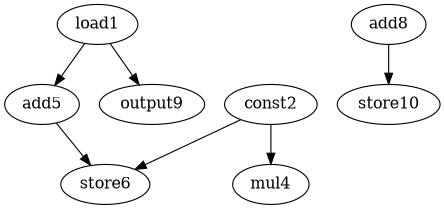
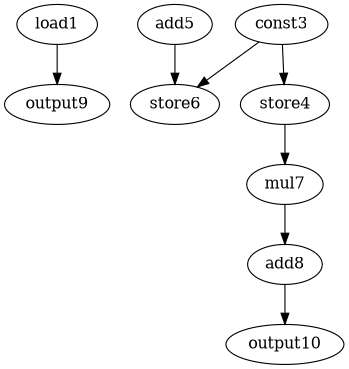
(73, 60) -> none
(271, 104) -> (282, 24)
(389, 104) -> (285, 344)
(271, 184) -> (285, 104)
none -> (285, 184)
